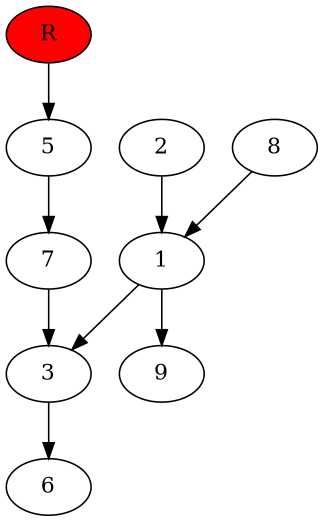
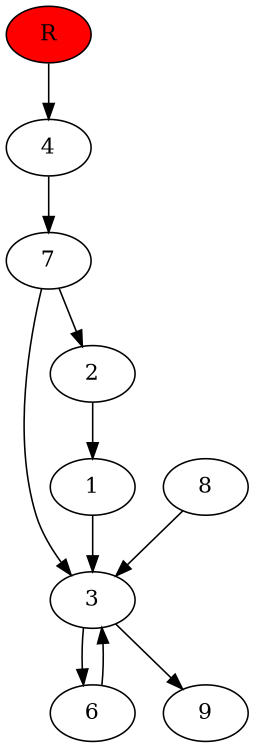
(49, 148) -> (49, 148)
(224, 199) -> (155, 538)
none -> (68, 310)
(162, 310) -> (143, 651)
none -> (103, 664)
